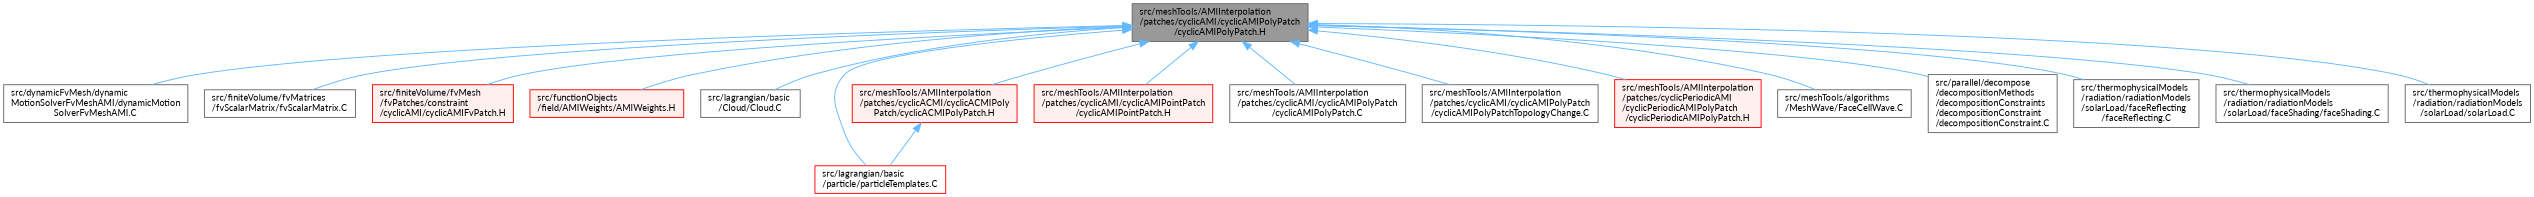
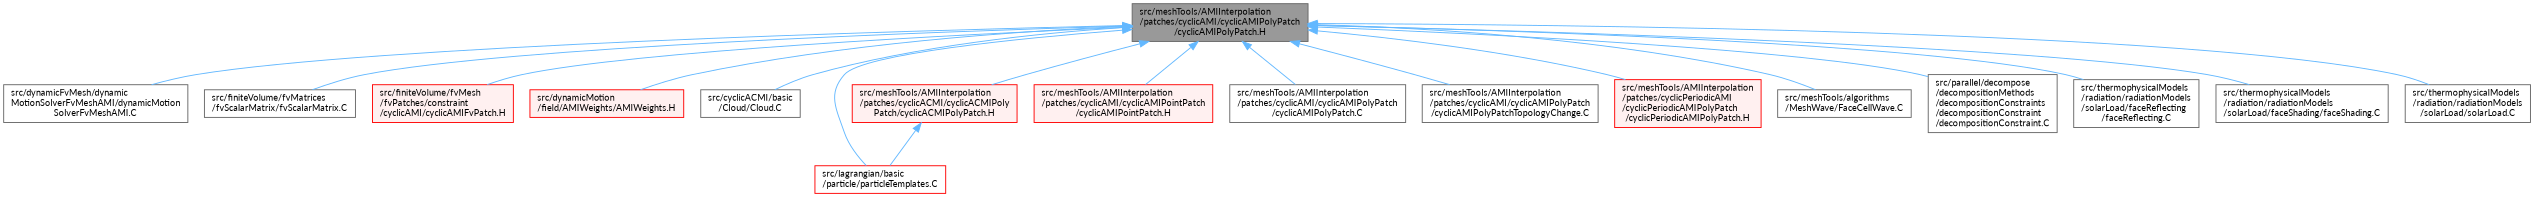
(607, 104) -> (607, 104)
(750, 104) -> (750, 104)
